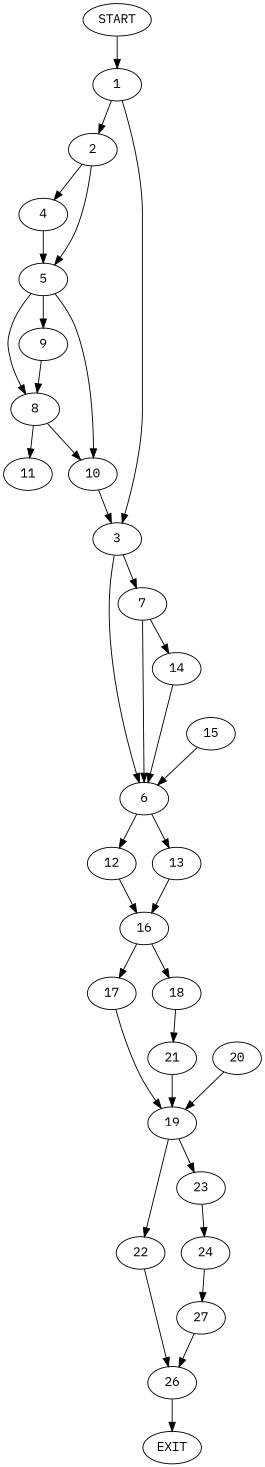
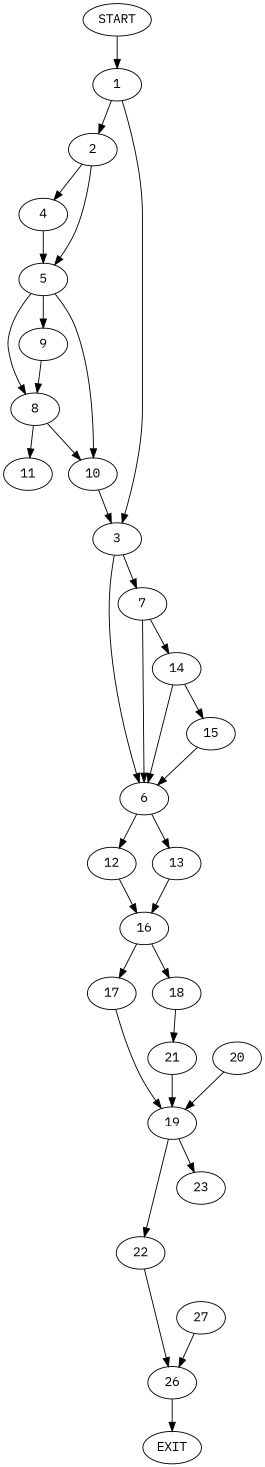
none -> (192, 697)
(206, 1253) -> none
